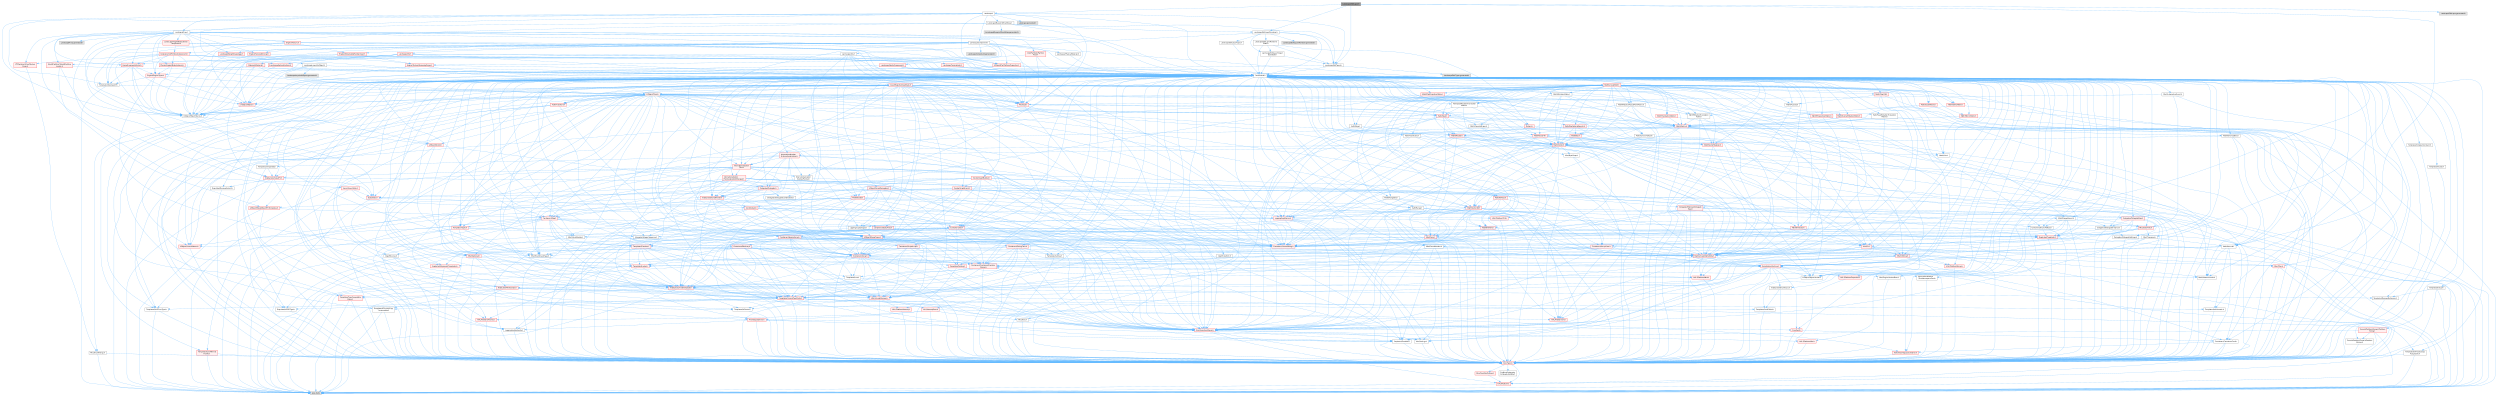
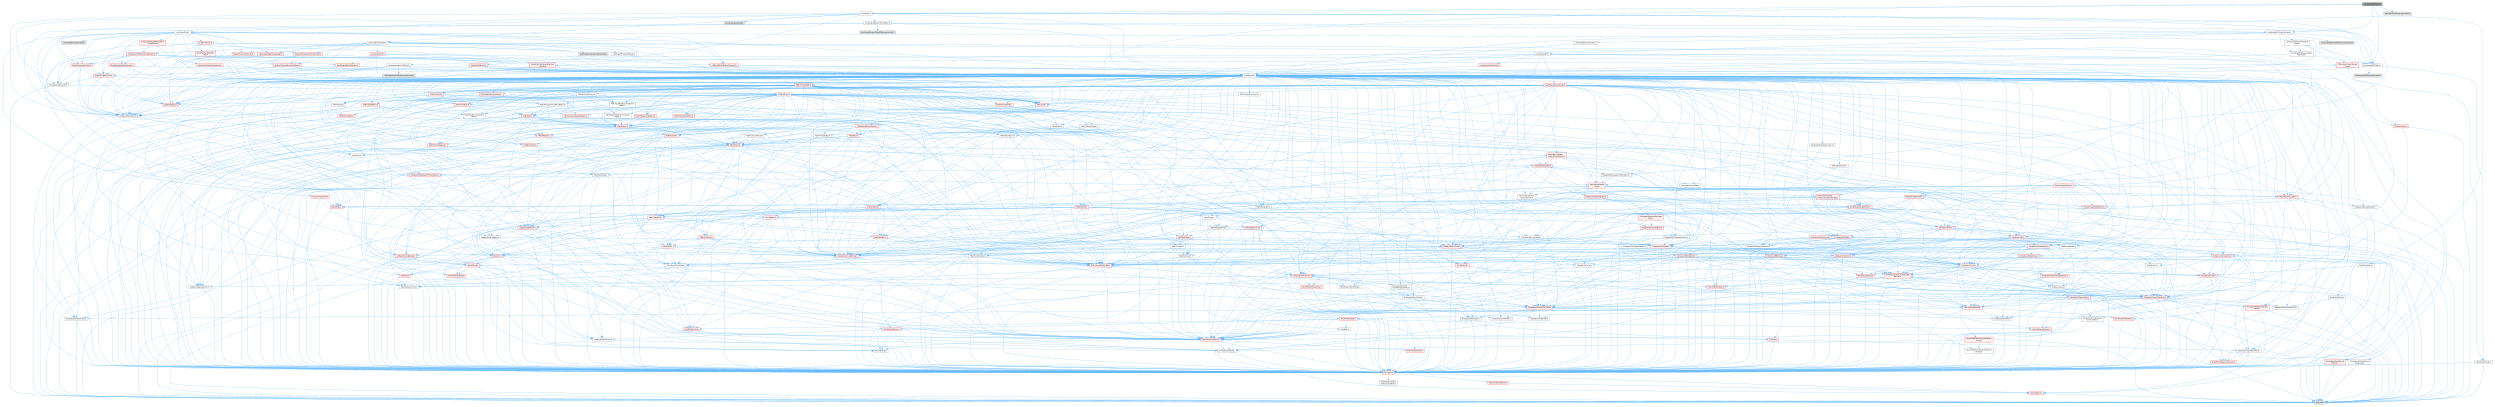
(1529, 126) -> (2401, 126)
(771, 160) -> (1608, 180)
none -> (2094, 207)
